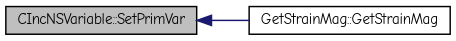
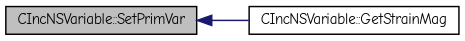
(350, 20) -> (354, 20)
